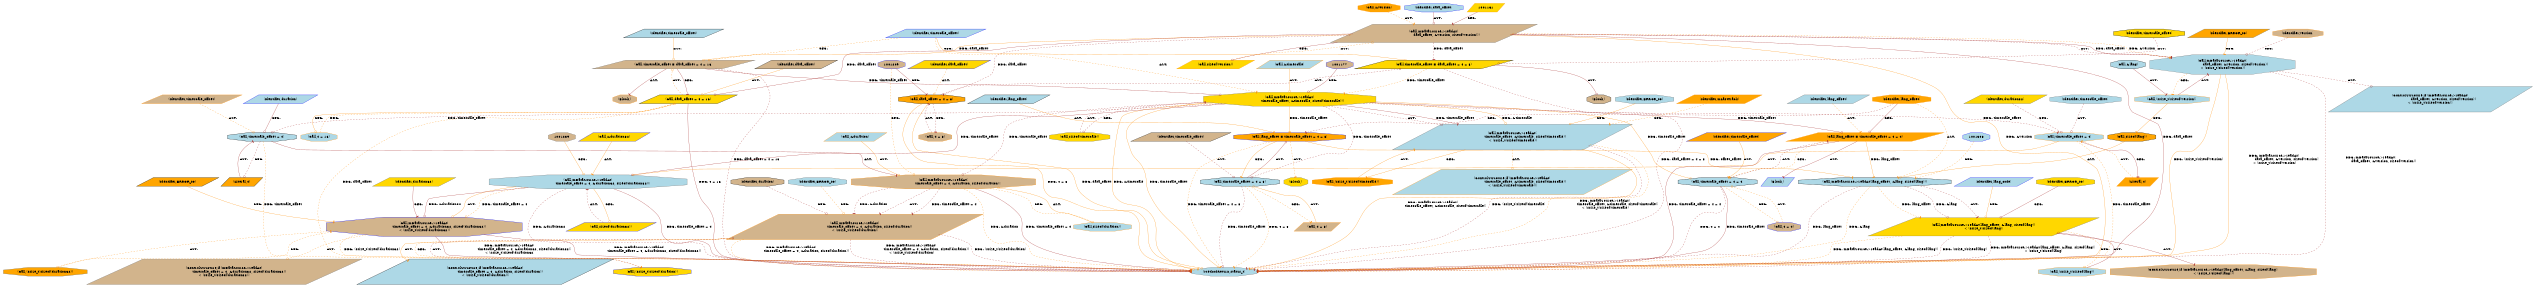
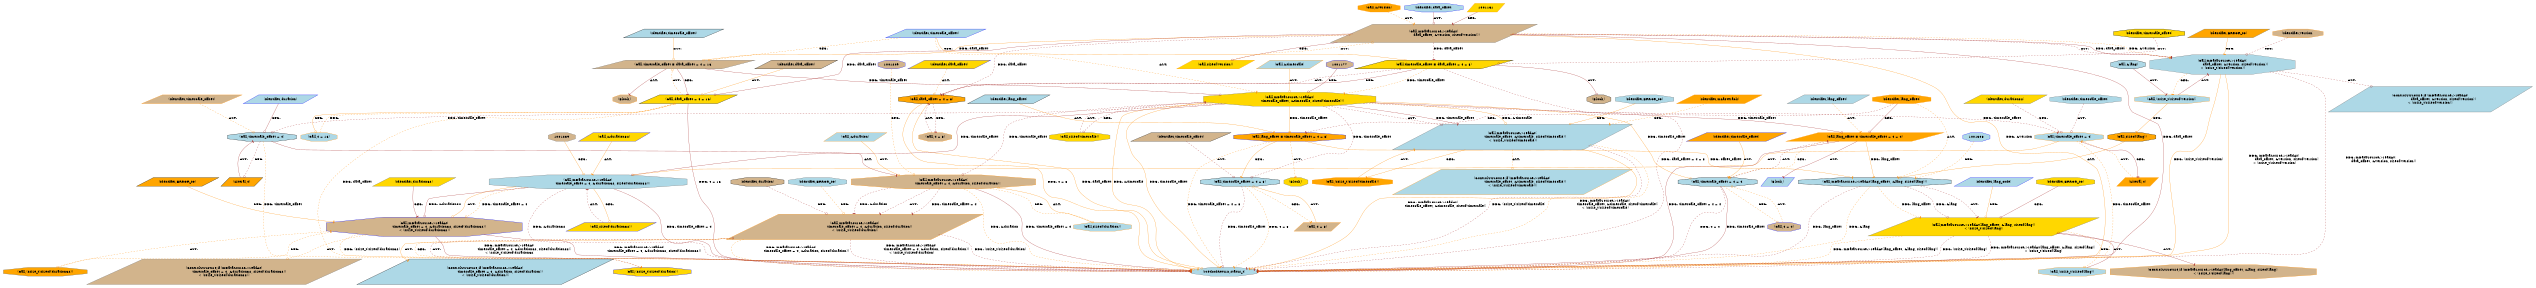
(911, 82) -> (1179, 83)
(1268, 162) -> none
(725, 244) -> none
